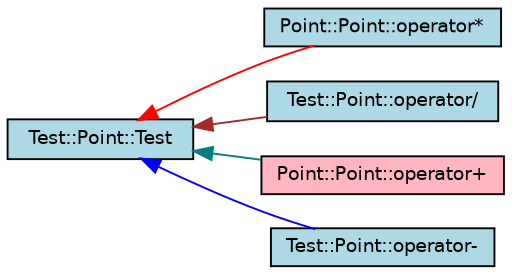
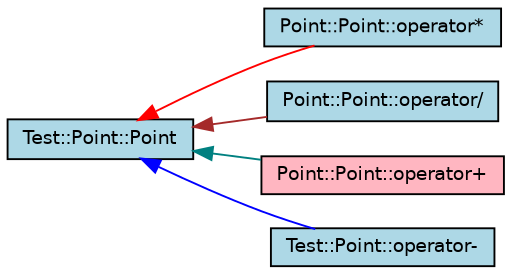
(383, 101) -> (383, 101)
(100, 139) -> (100, 139)
